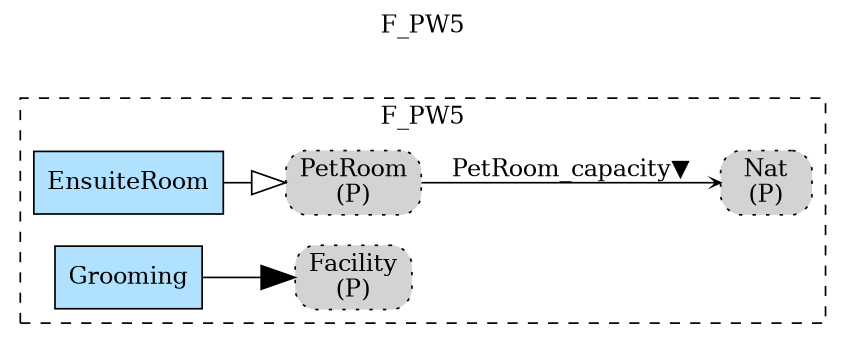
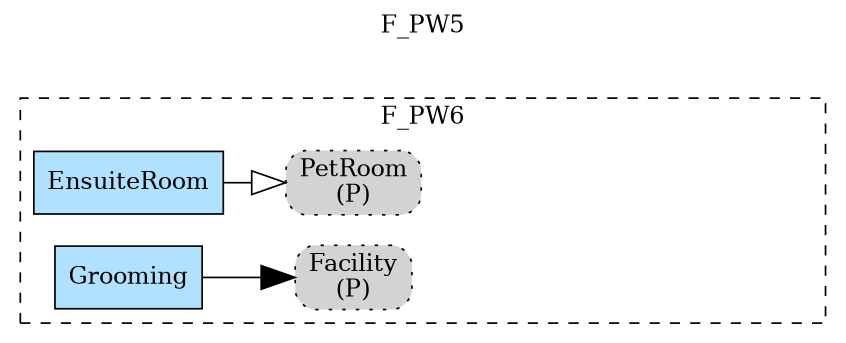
(423, 118) -> (423, 118)
(766, 183) -> none
